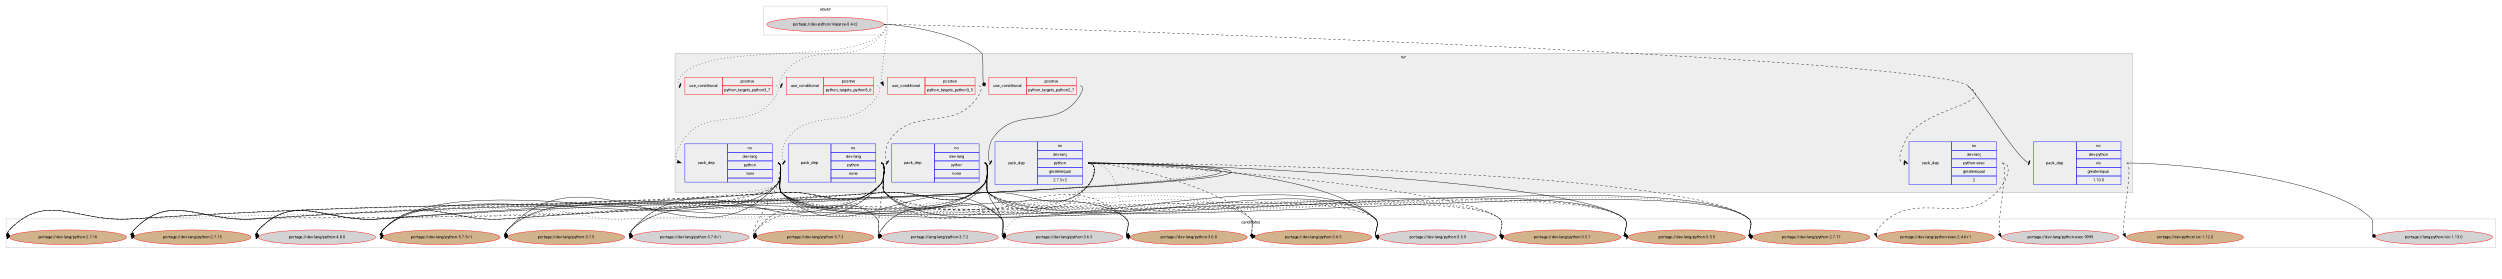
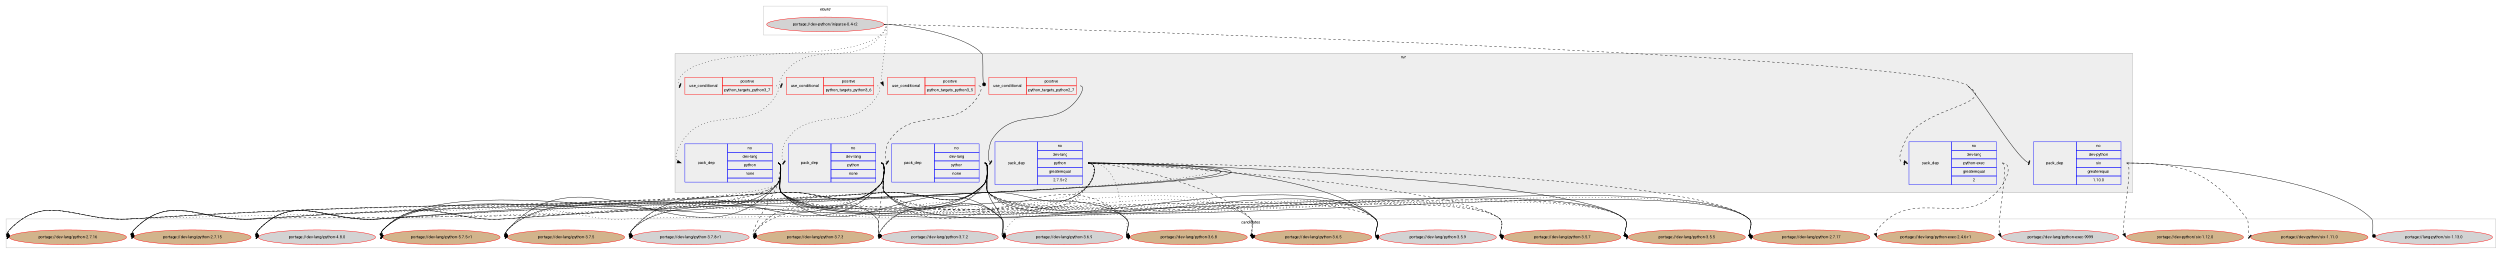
(940, 237) -> (940, 237)
none -> (2309, 237)
